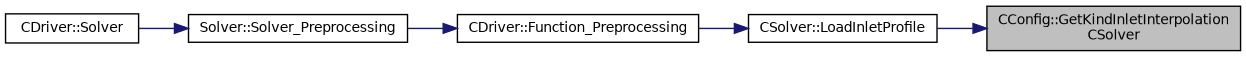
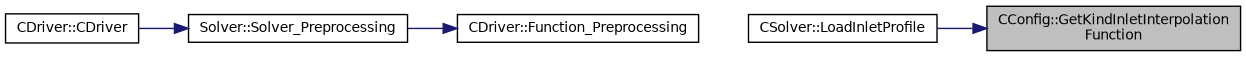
(72, 28) -> (72, 28)
(716, 28) -> none
(1114, 28) -> (1114, 28)
